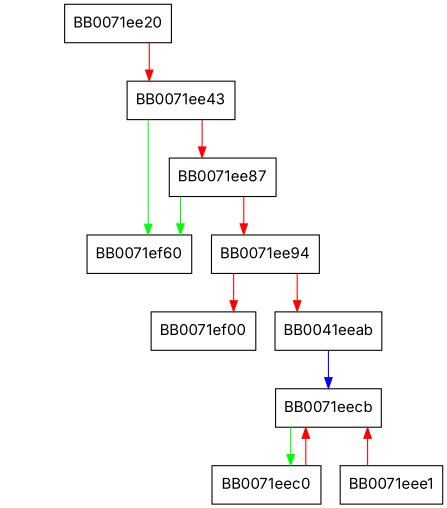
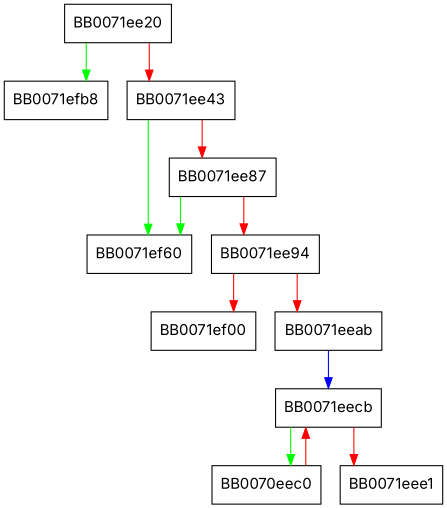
none -> (56, 100)
(328, 331) -> (328, 331)
(368, 452) -> (354, 441)
(266, 485) -> (266, 485)
